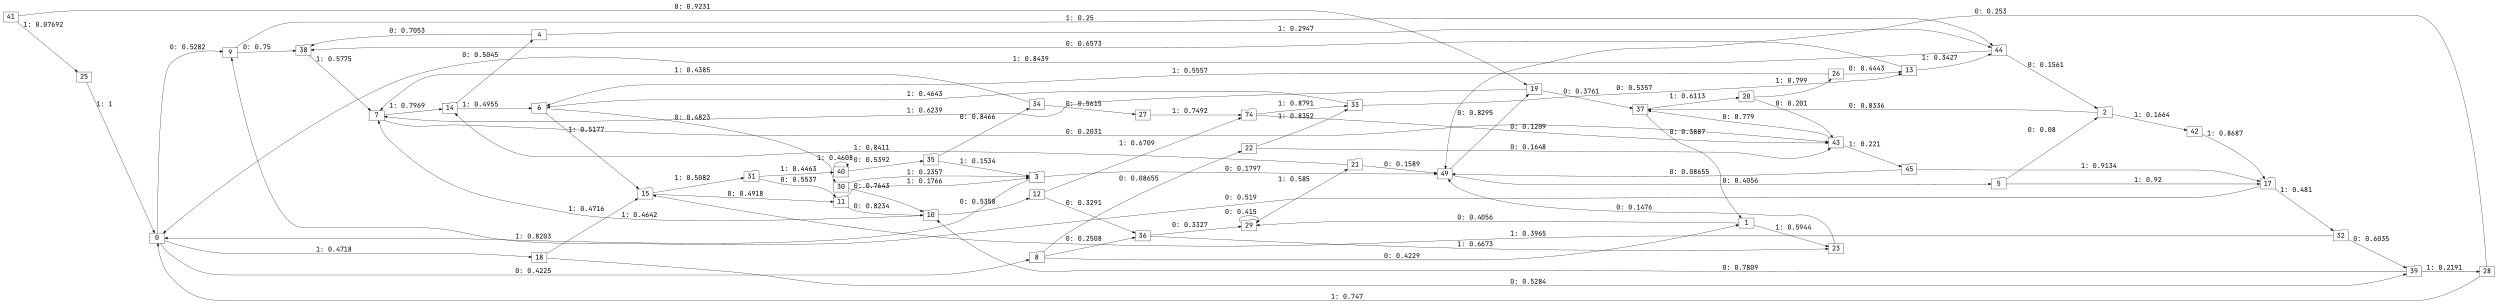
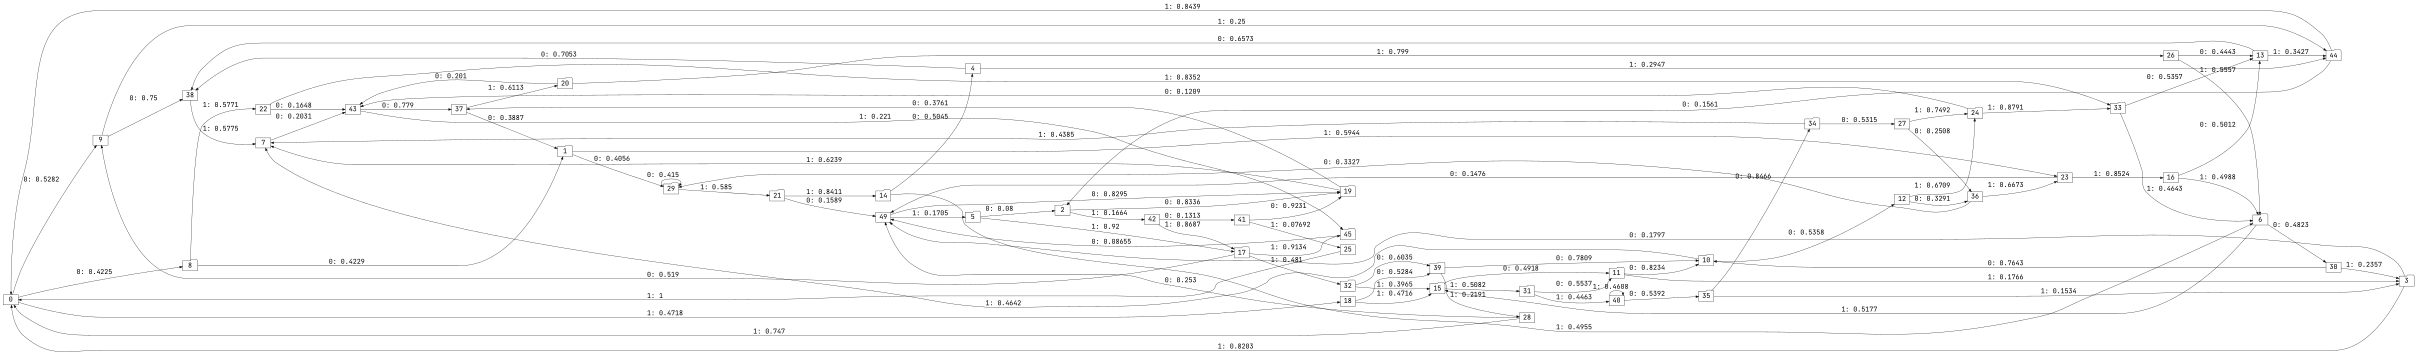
(1090, 104) -> (1865, 120)
(1874, 110) -> (1204, 206)
(412, 112) -> none
(1249, 115) -> (1975, 113)
(1836, 143) -> (353, 109)
(2088, 170) -> (1297, 255)
none -> (2171, 178)
(1143, 179) -> (227, 105)
(1746, 181) -> (936, 214)
none -> (1196, 220)
(1746, 223) -> (565, 152)
(1088, 247) -> (1942, 159)
